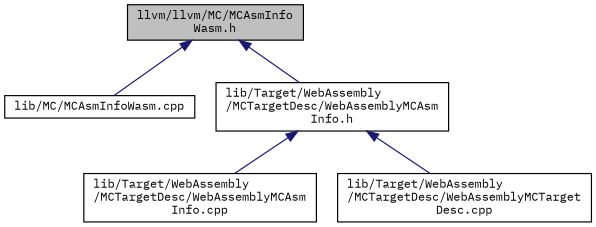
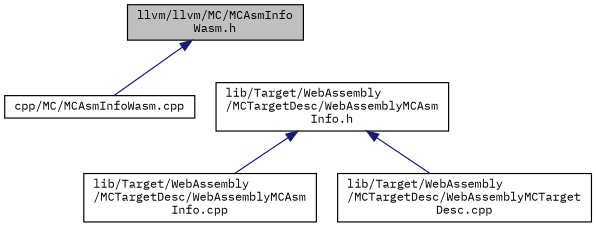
(274, 65) -> none
(100, 107) -> (100, 107)
